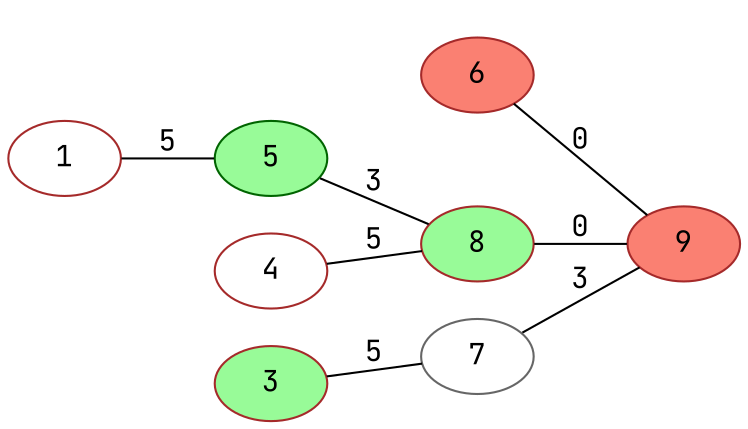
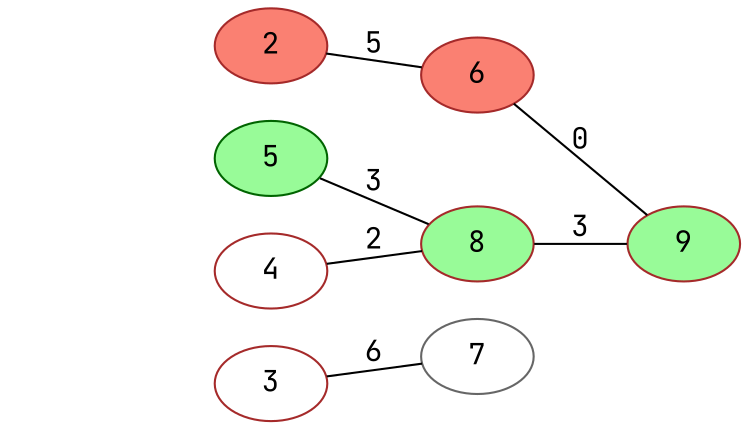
none -> (271, 46)
(65, 158) -> none
(581, 228) -> (581, 228)
(374, 241) -> (374, 241)
(684, 244) -> (684, 244)
(581, 300) -> none
(374, 353) -> (374, 353)
(271, 384) -> (271, 384)
